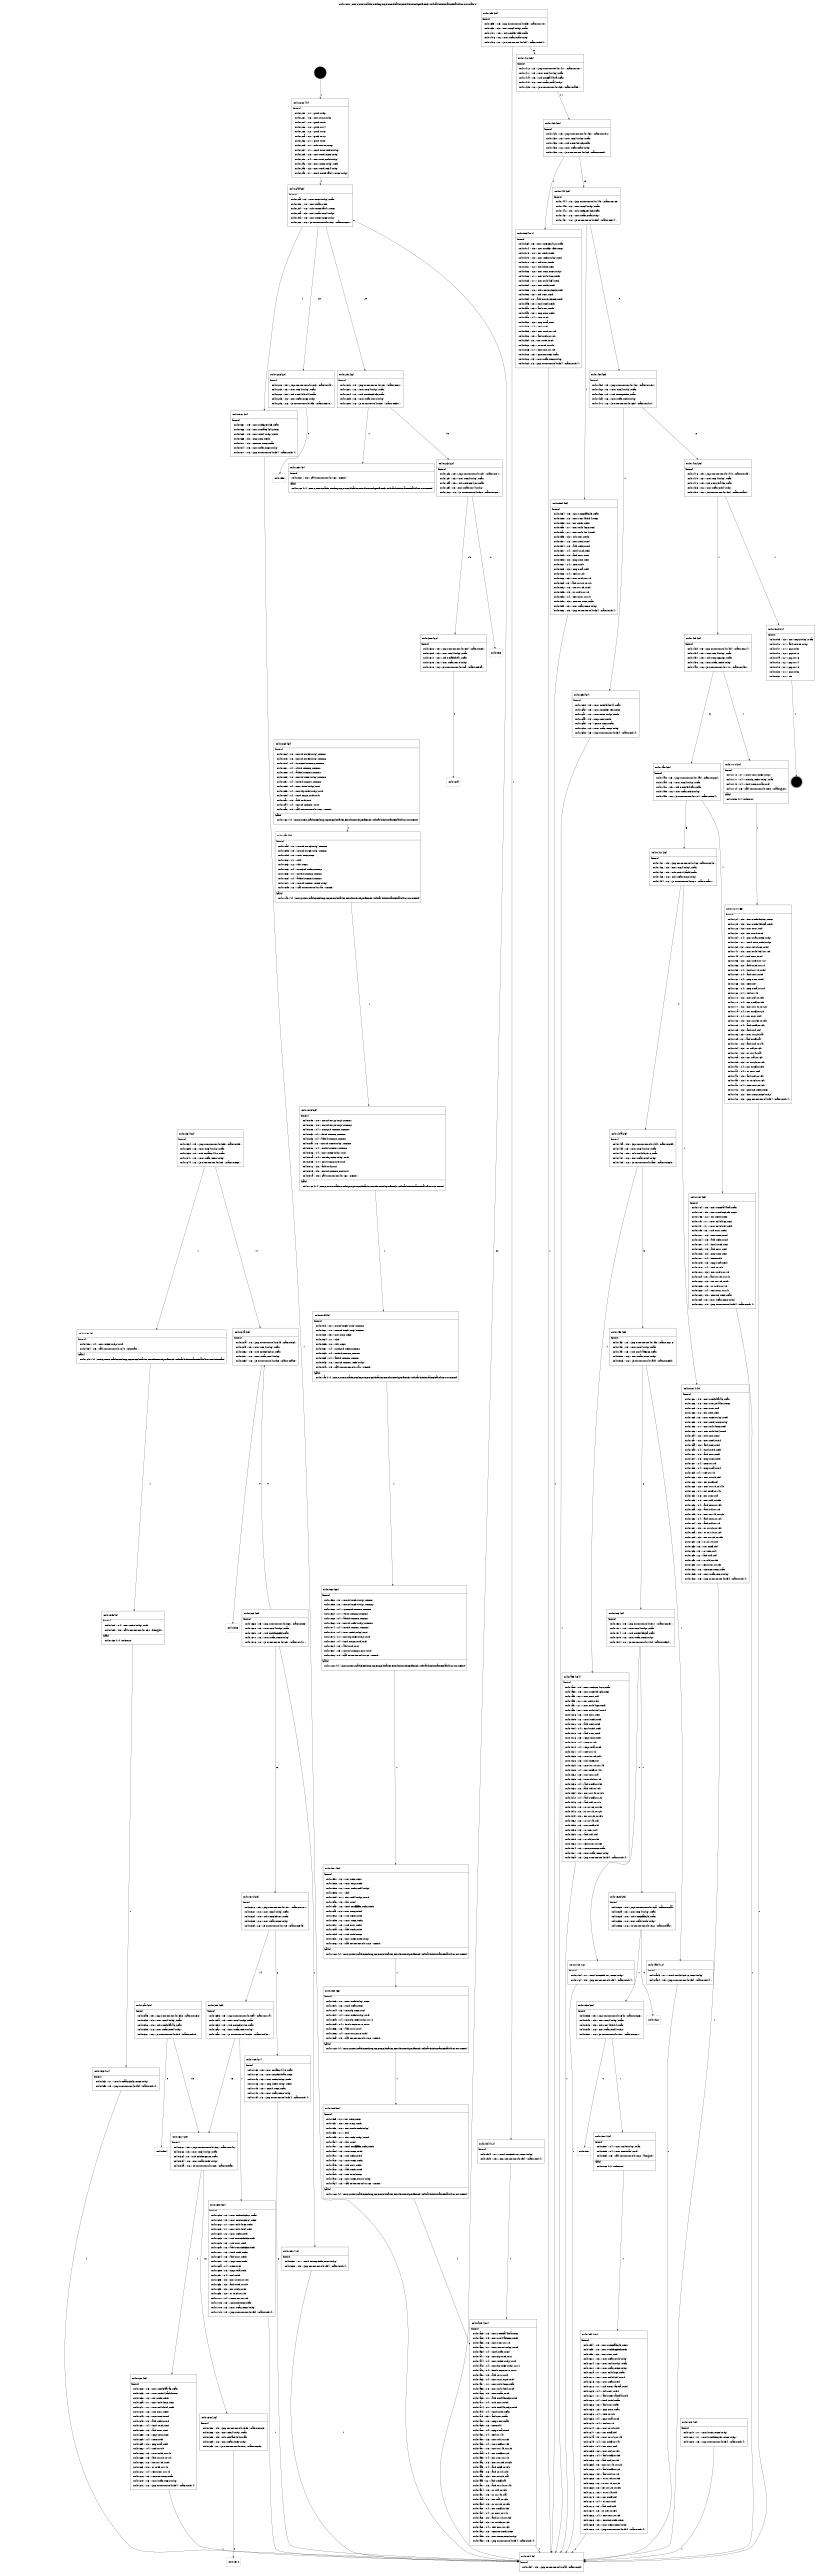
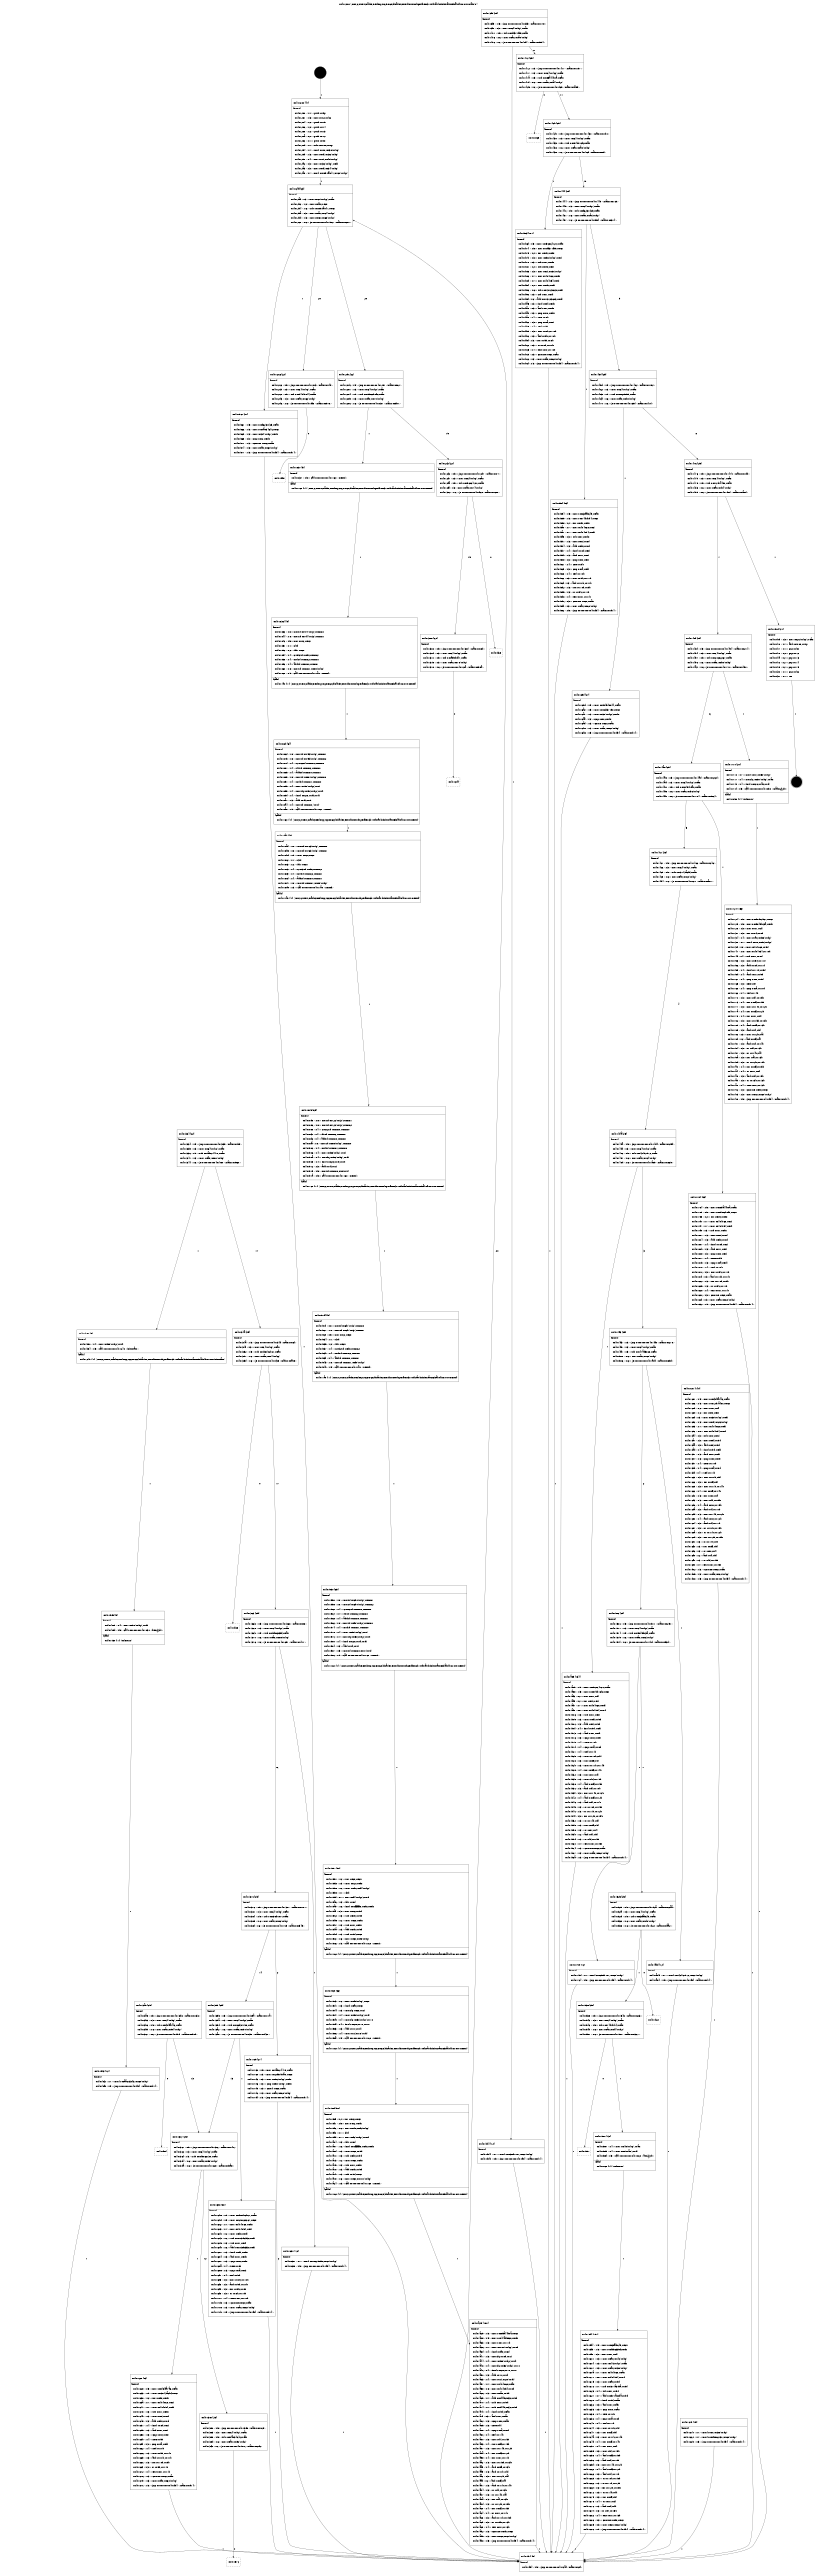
none -> (534, 138)
none -> (345, 653)
(683, 1135) -> none
(261, 1488) -> (275, 1486)
(508, 2240) -> (540, 2356)
